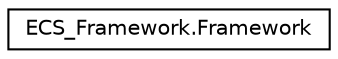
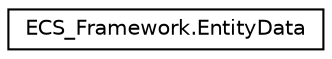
(169, 29) -> (166, 29)
